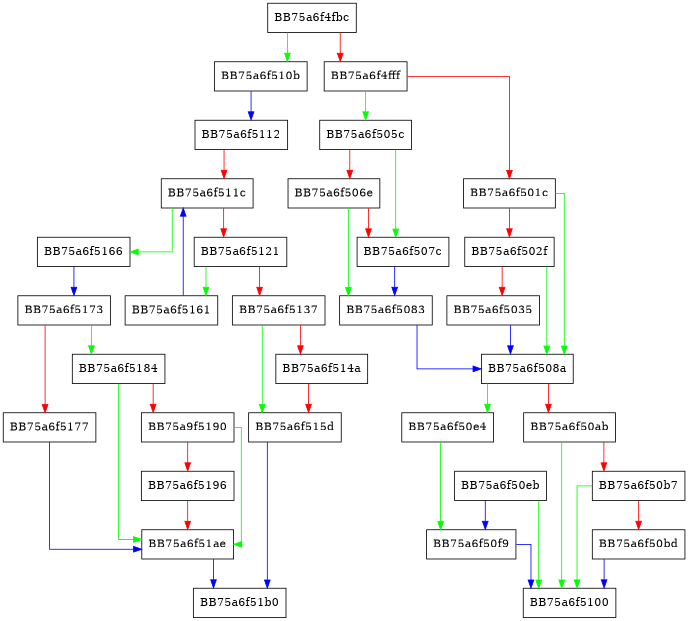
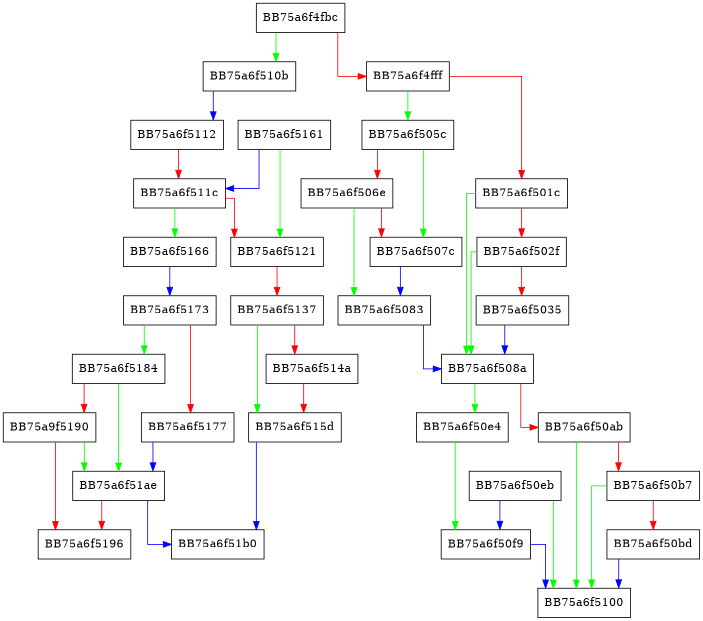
(206, 277) -> (280, 189)
(188, 511) -> (102, 511)
